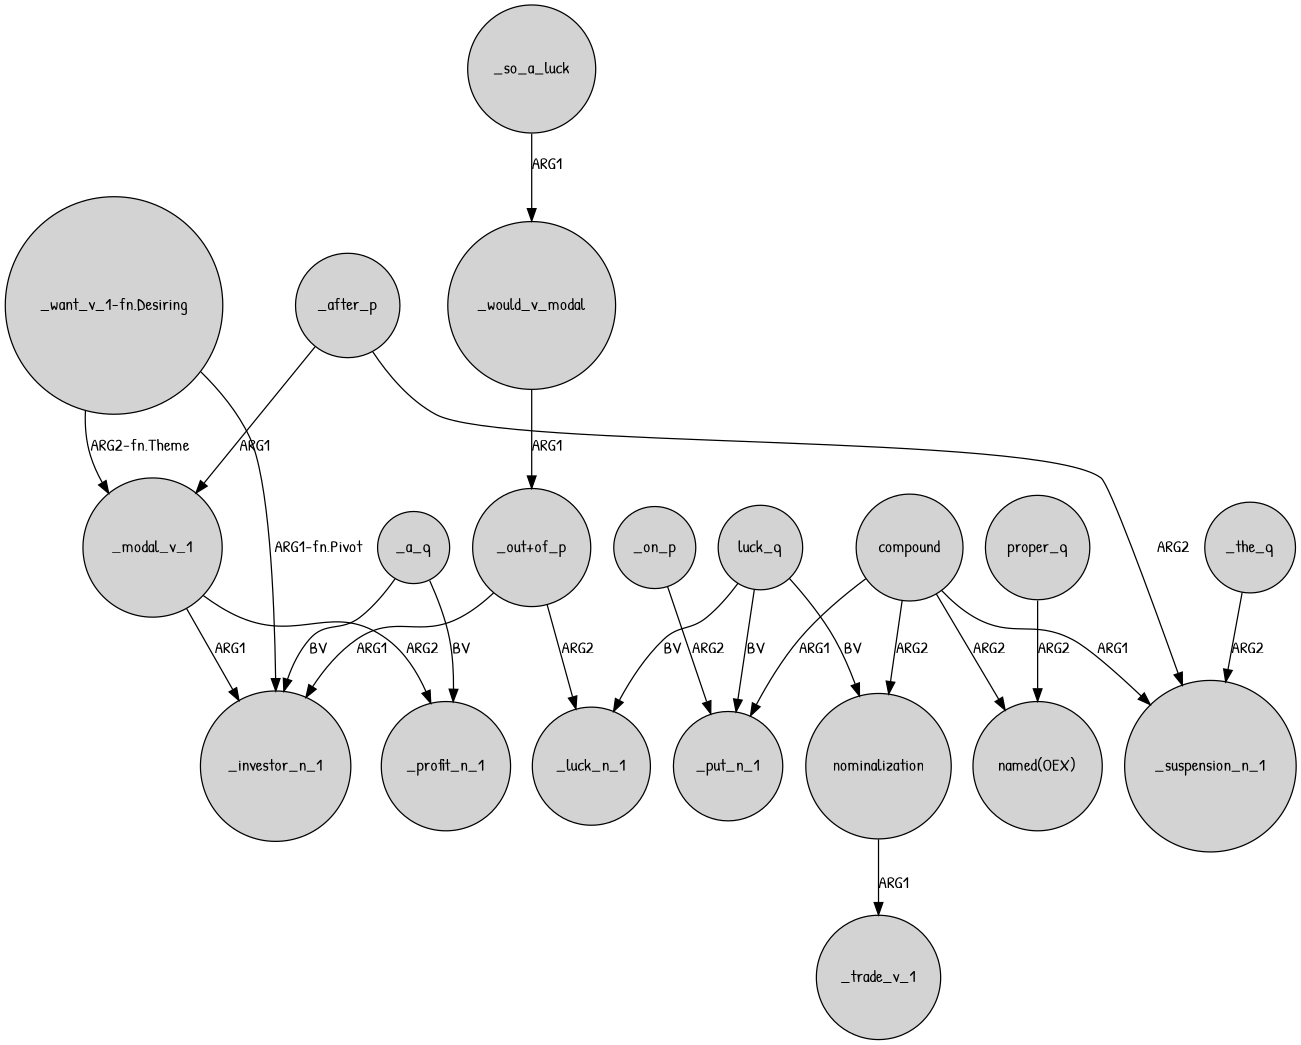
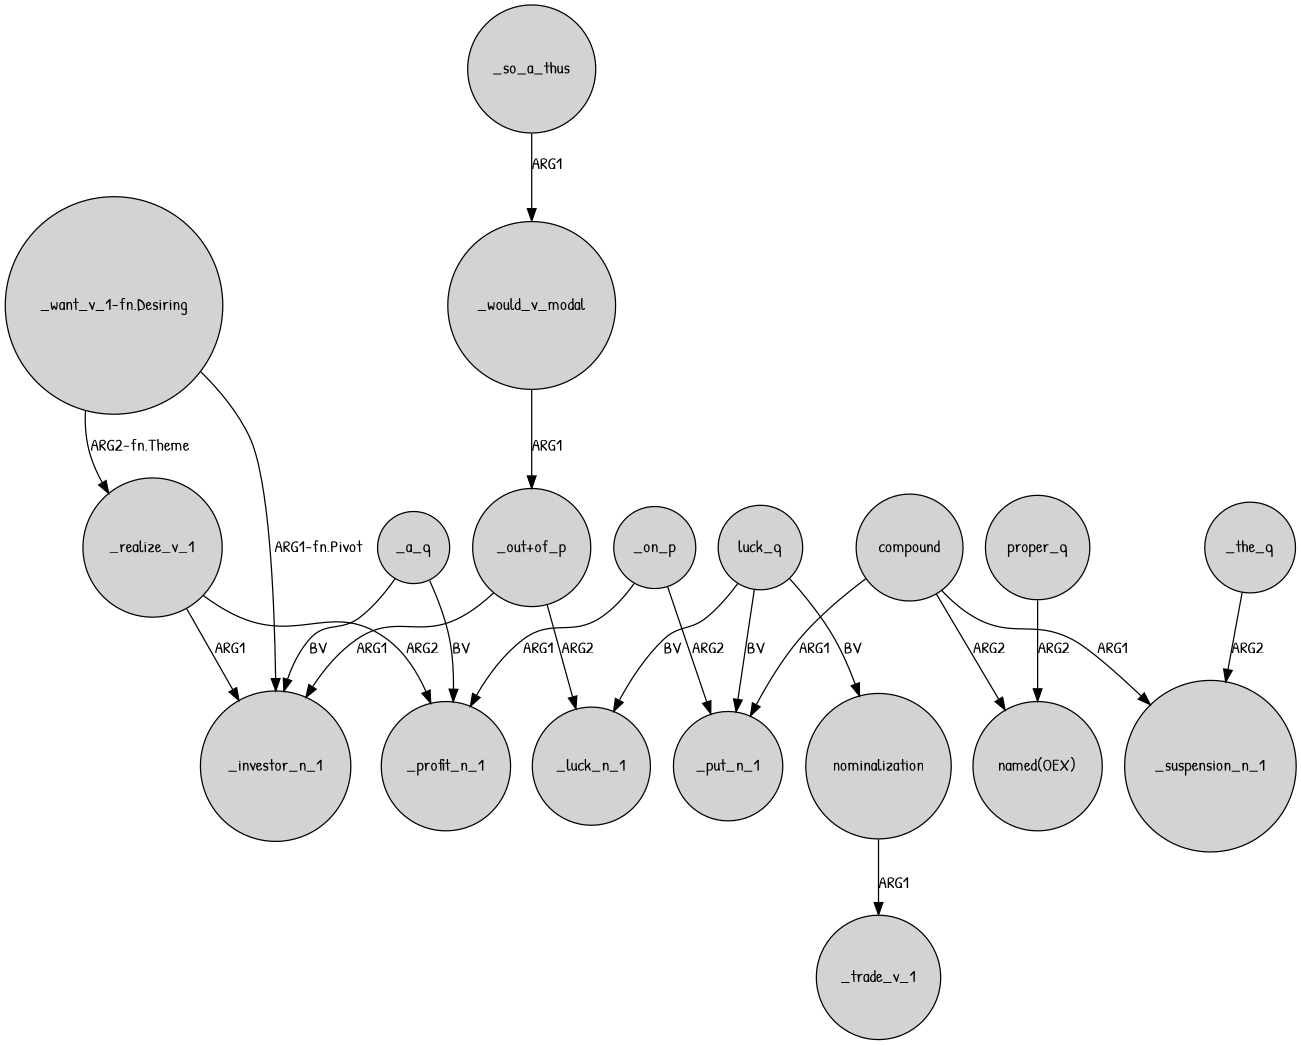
(532, 69) -> (532, 69)
(348, 305) -> none
(153, 548) -> (153, 548)
none -> (544, 629)
(896, 641) -> none
